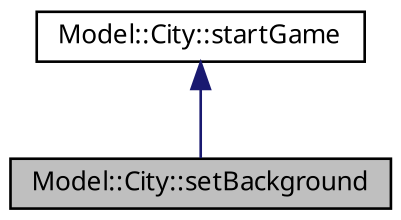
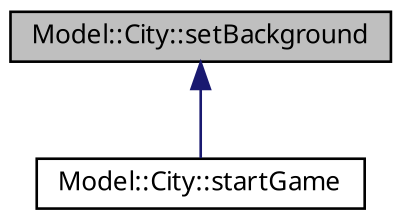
(201, 124) -> (201, 124)
